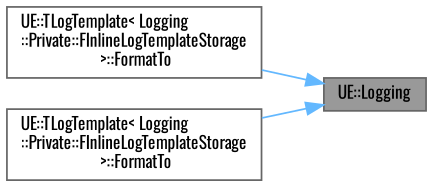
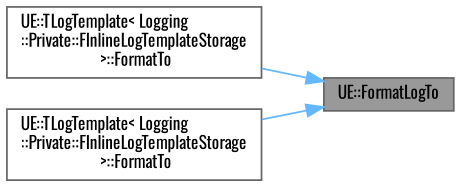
(375, 94) -> (389, 94)
